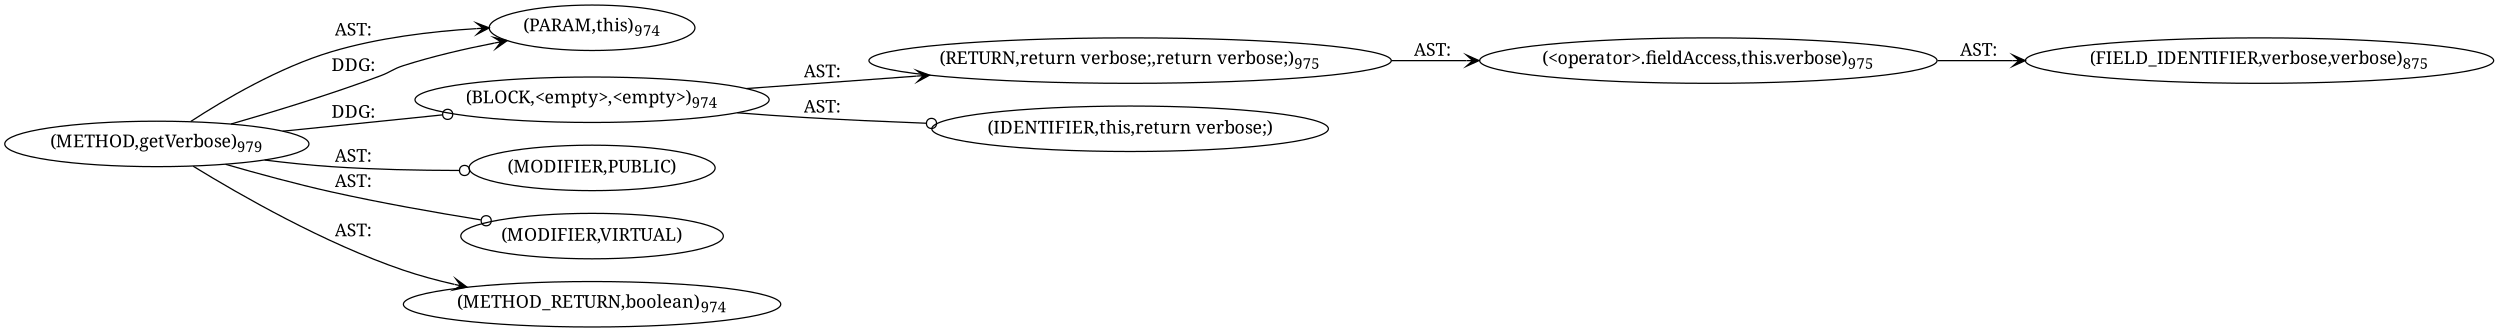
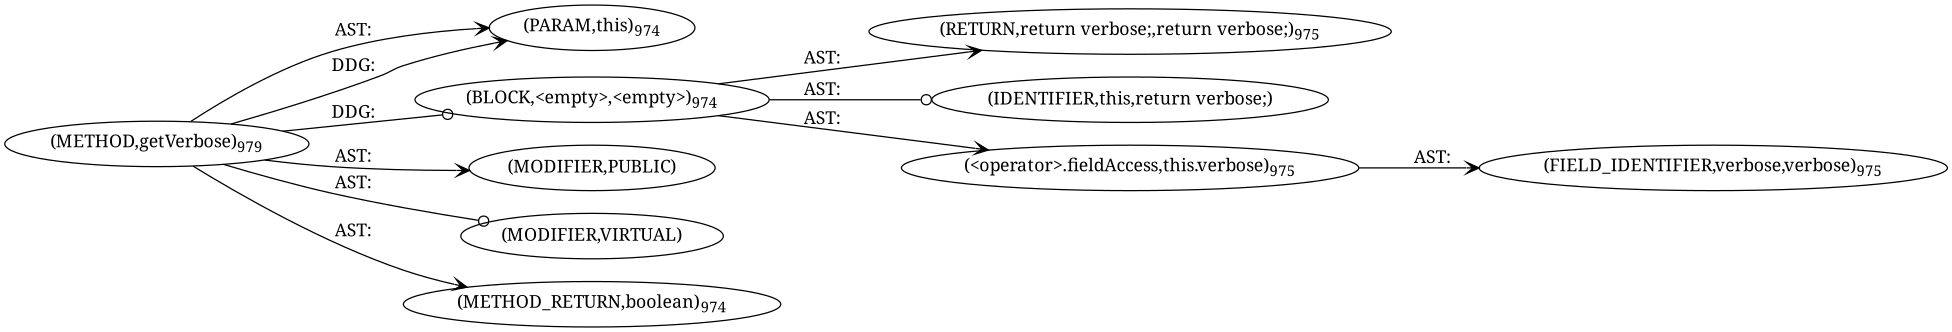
(2416, 59) -> (1870, 166)
(1429, 61) -> (847, 132)
(362, 168) -> (360, 168)
